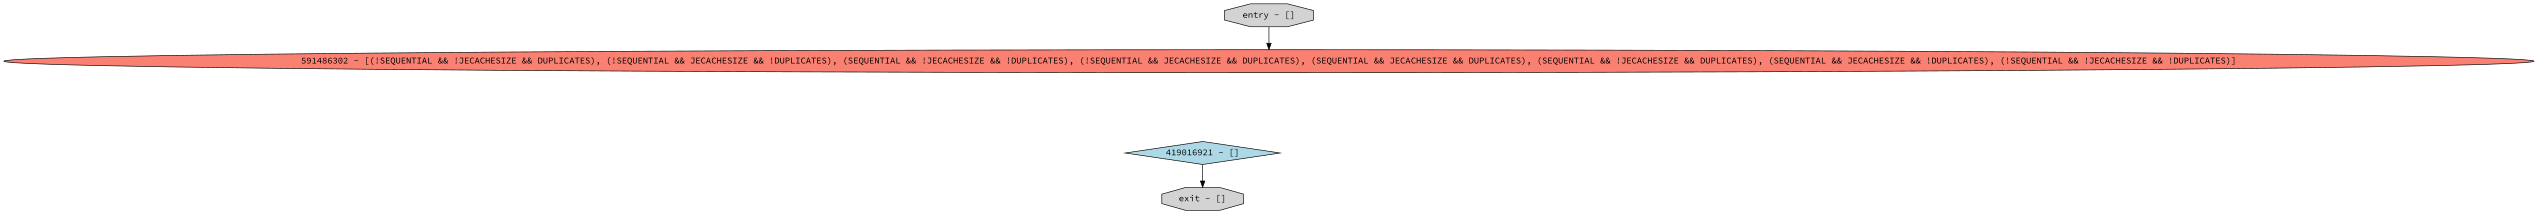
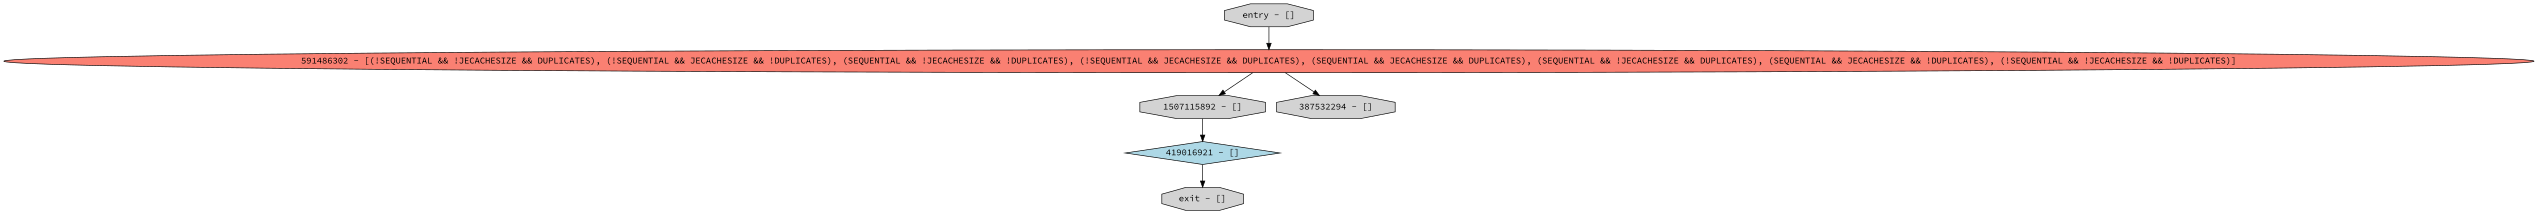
none -> (1203, 107)
none -> (1336, 107)
